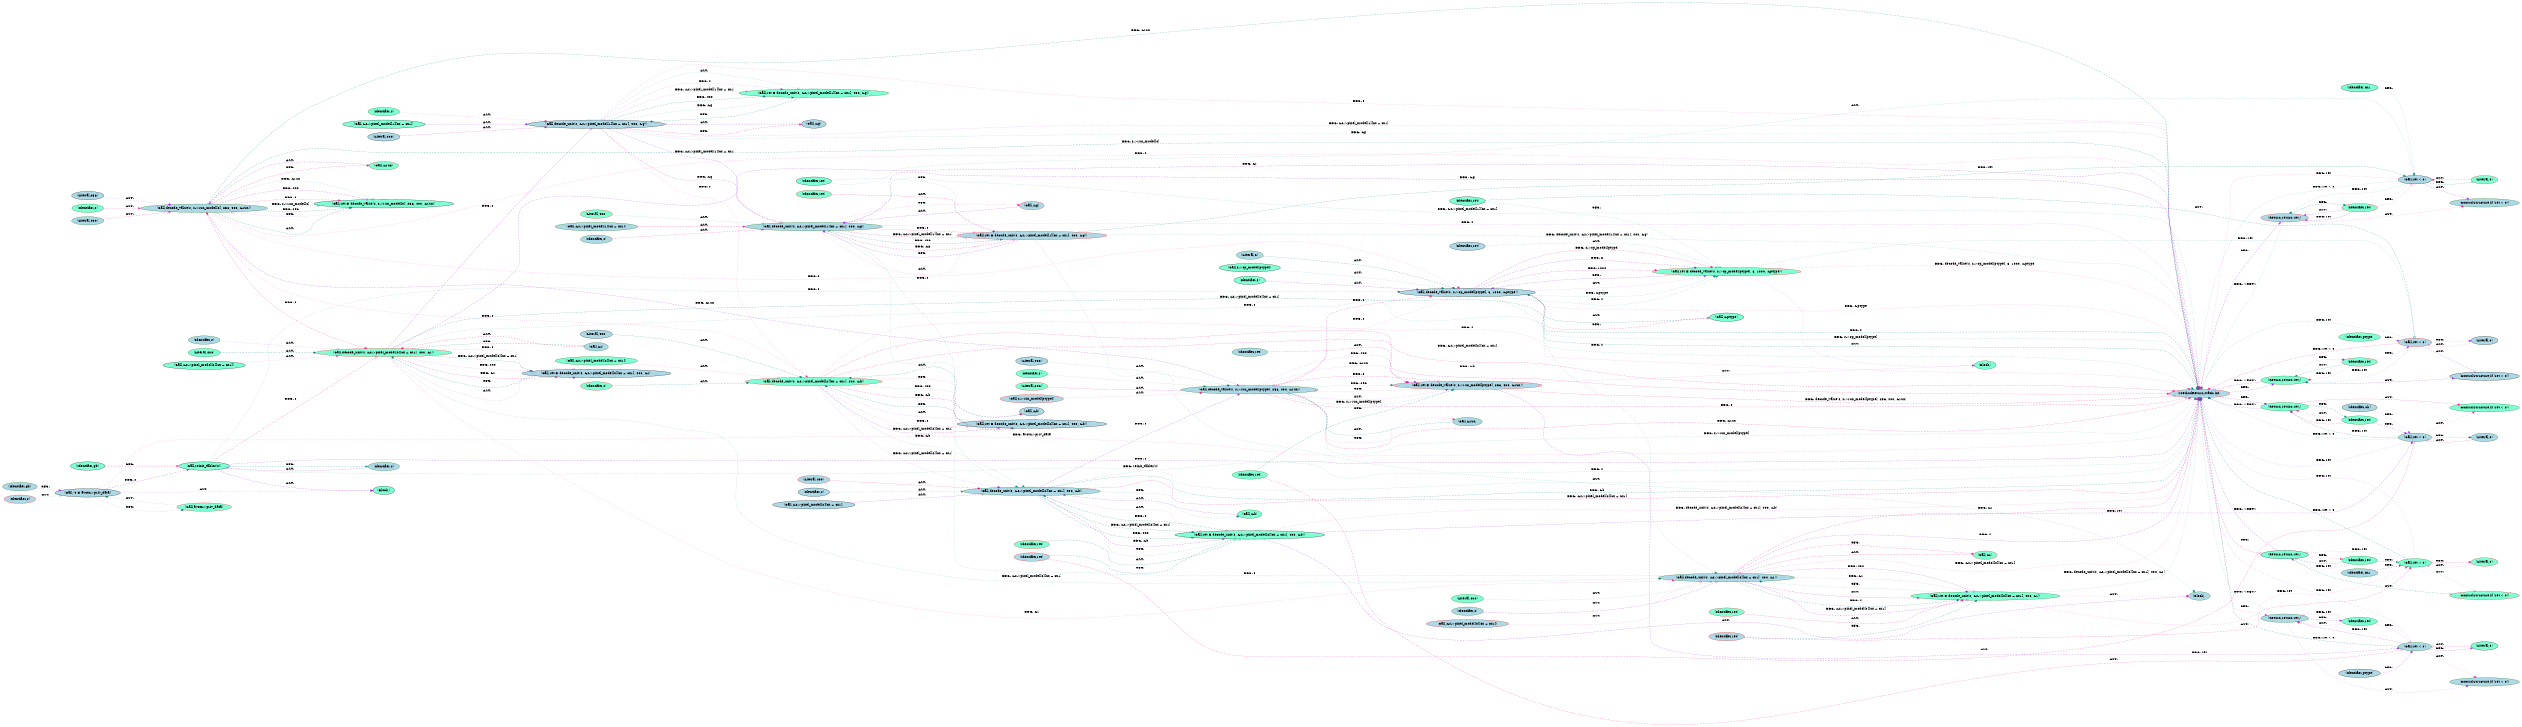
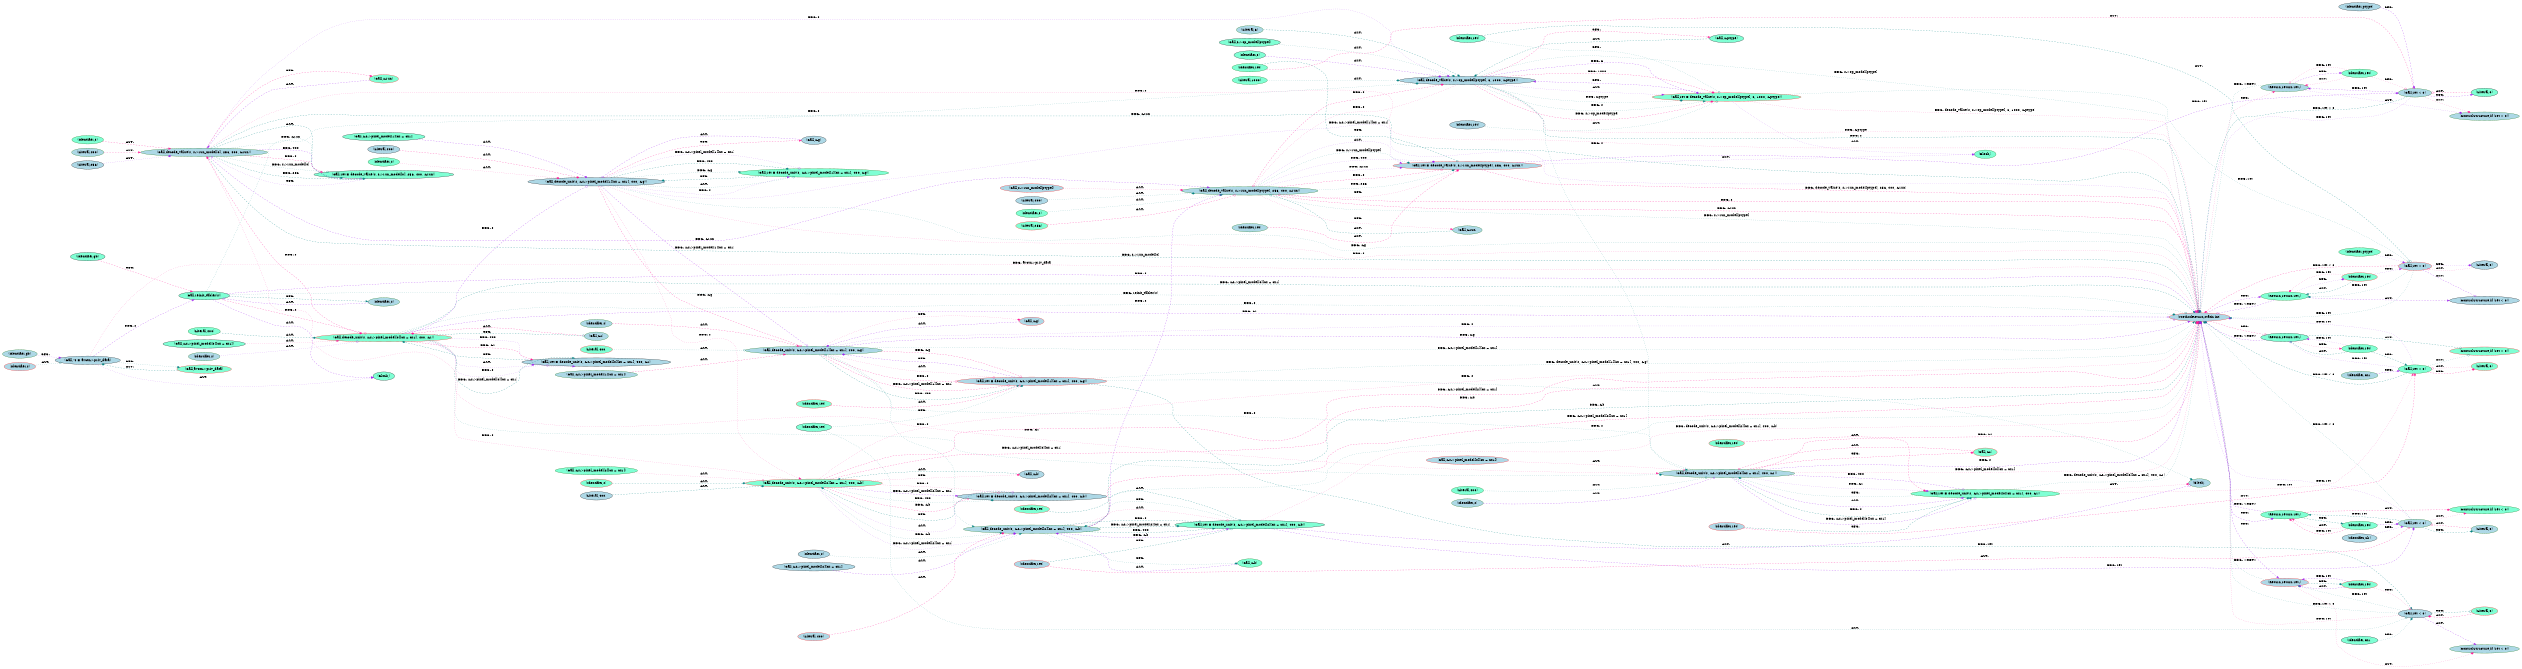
none -> (1250, 80)
(834, 279) -> (814, 19)
(144, 502) -> (141, 370)
